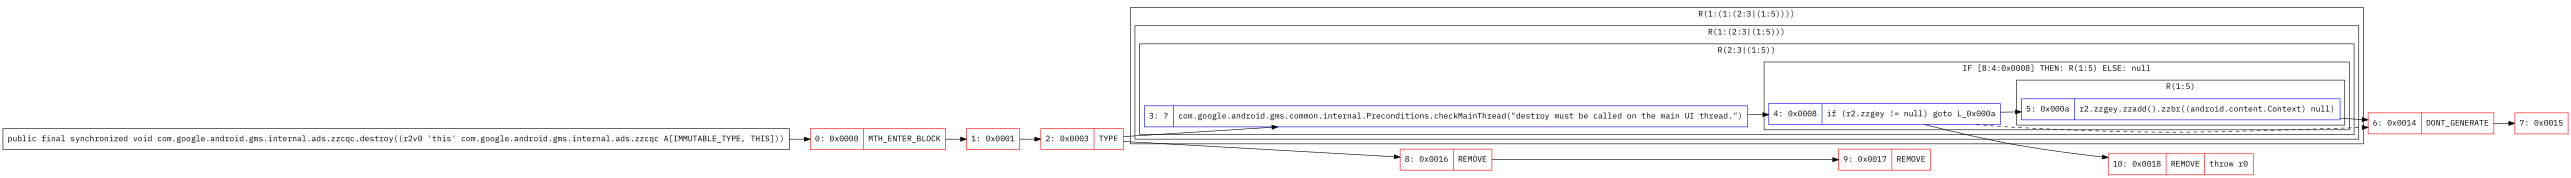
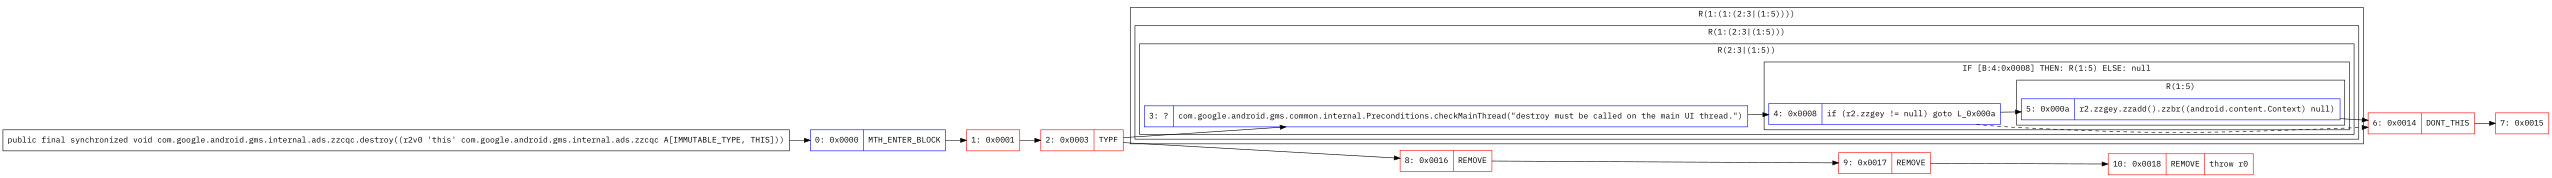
(2458, 123) -> (2448, 123)
(878, 139) -> (878, 140)
(2035, 148) -> (2016, 164)
